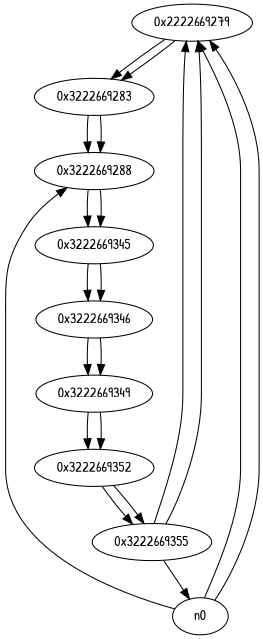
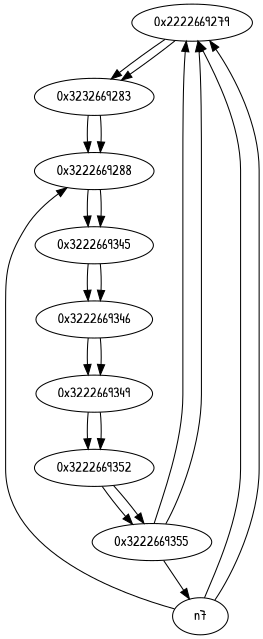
(94, 97) -> (94, 97)
(200, 616) -> (200, 616)
